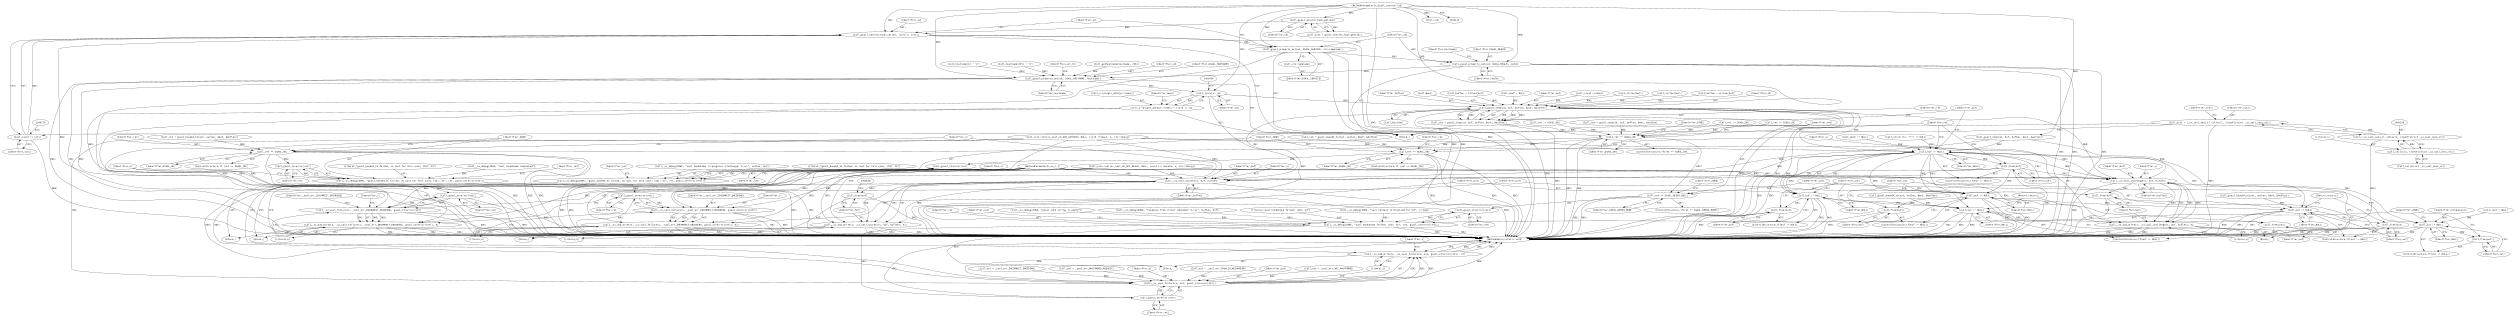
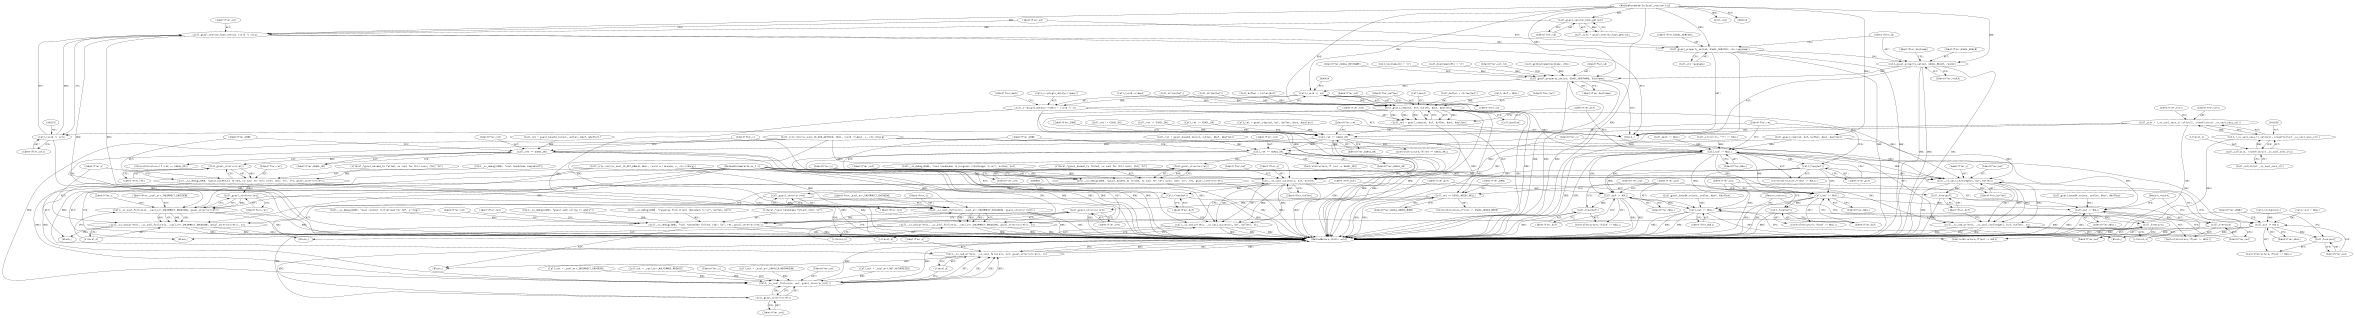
(1300, 71) -> (1701, 58)
(2451, 210) -> (2269, 210)
(1329, 269) -> (885, 269)
